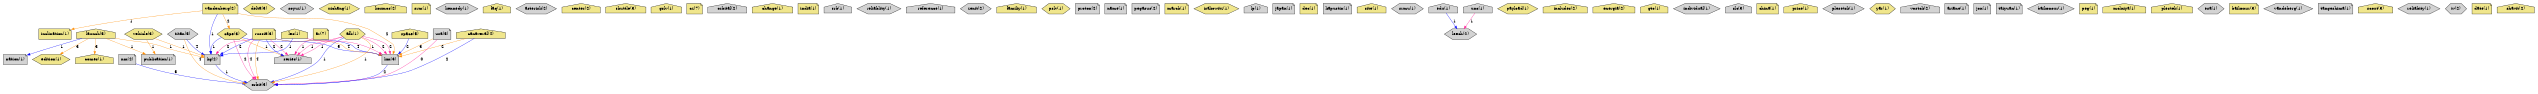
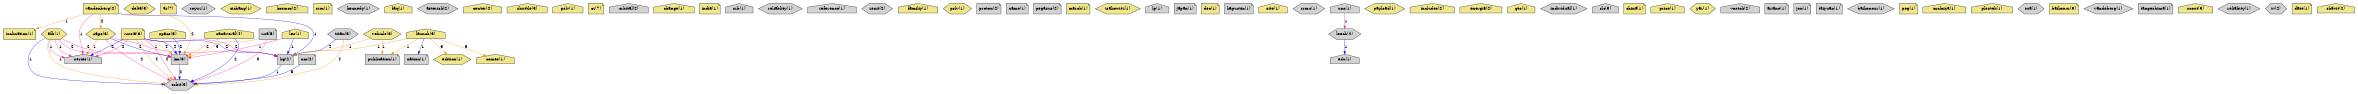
(1843, 9) -> none
(1451, 20) -> (1345, 45)
(214, 43) -> (188, 53)
(303, 44) -> (80, 30)
(339, 47) -> (140, 47)
